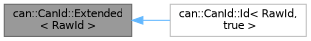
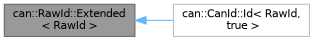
(68, 20) -> (70, 20)
